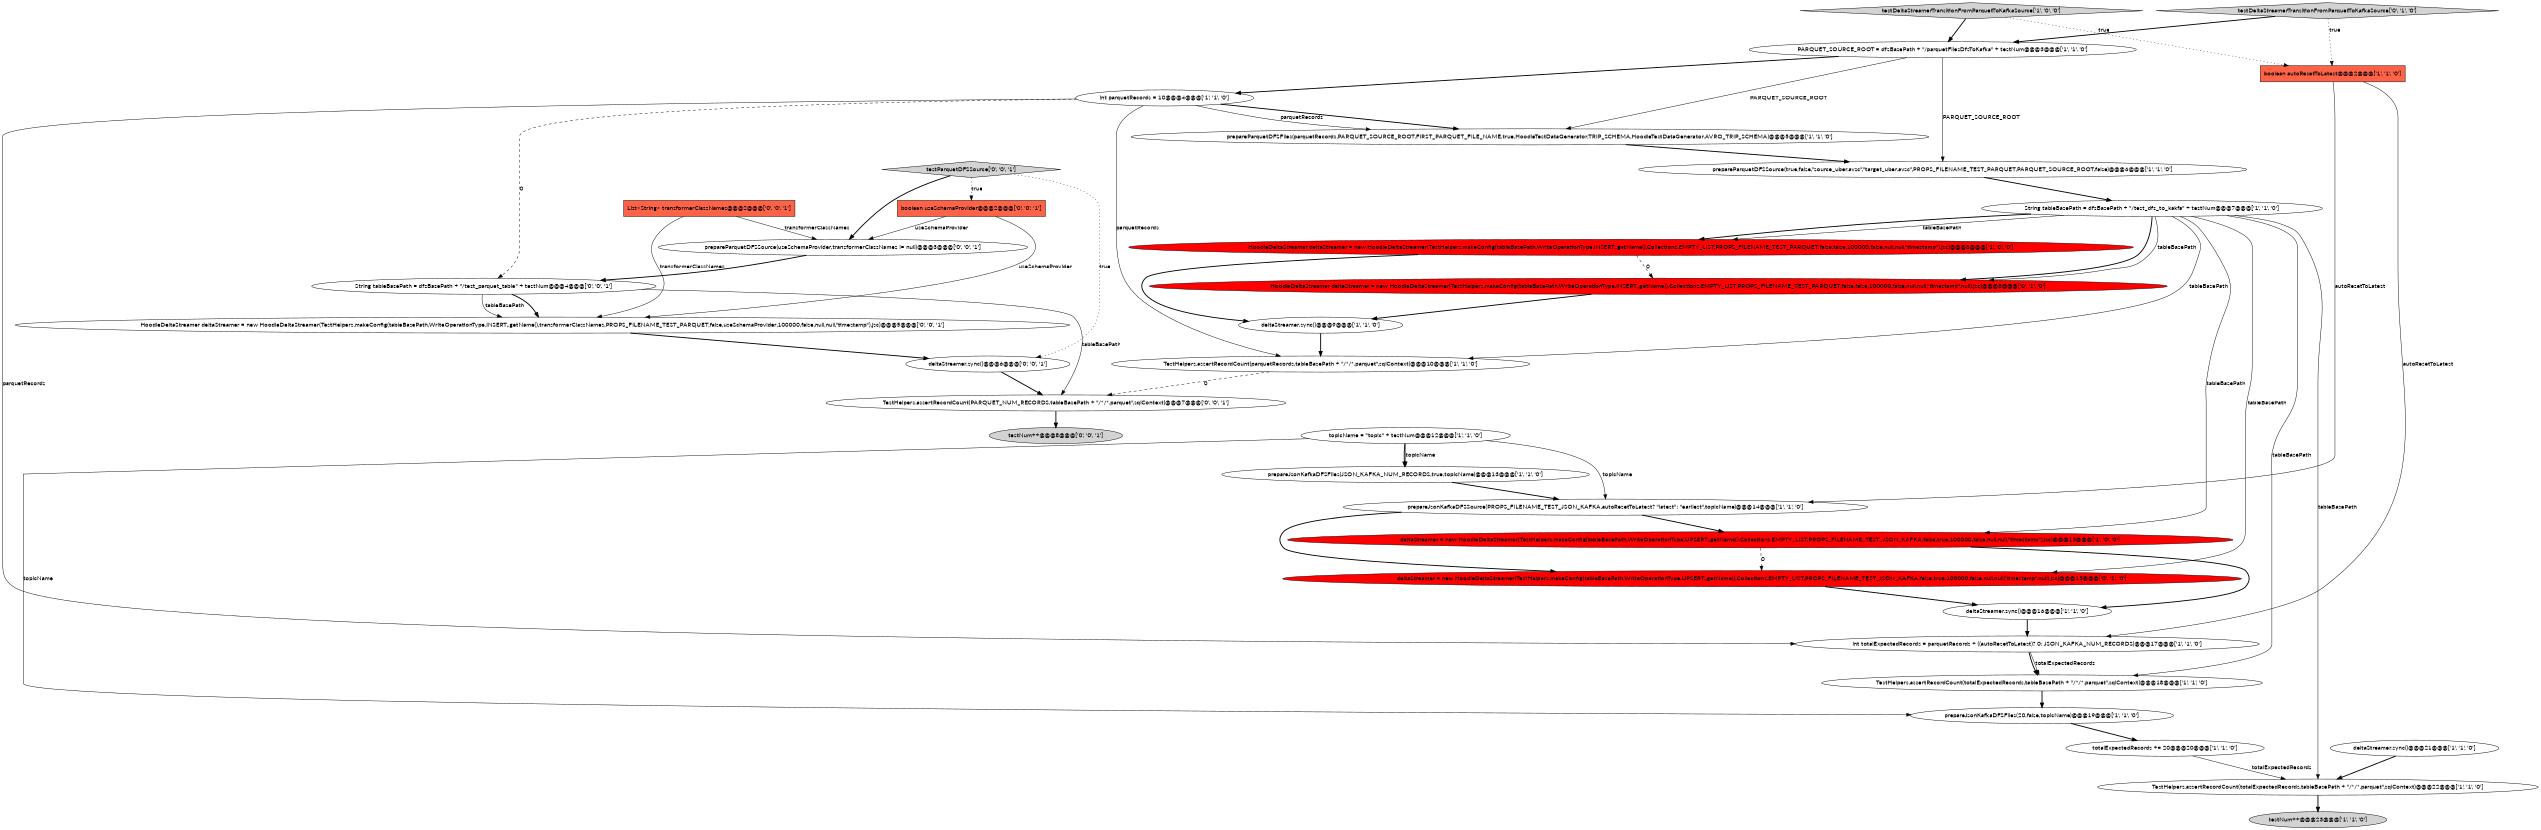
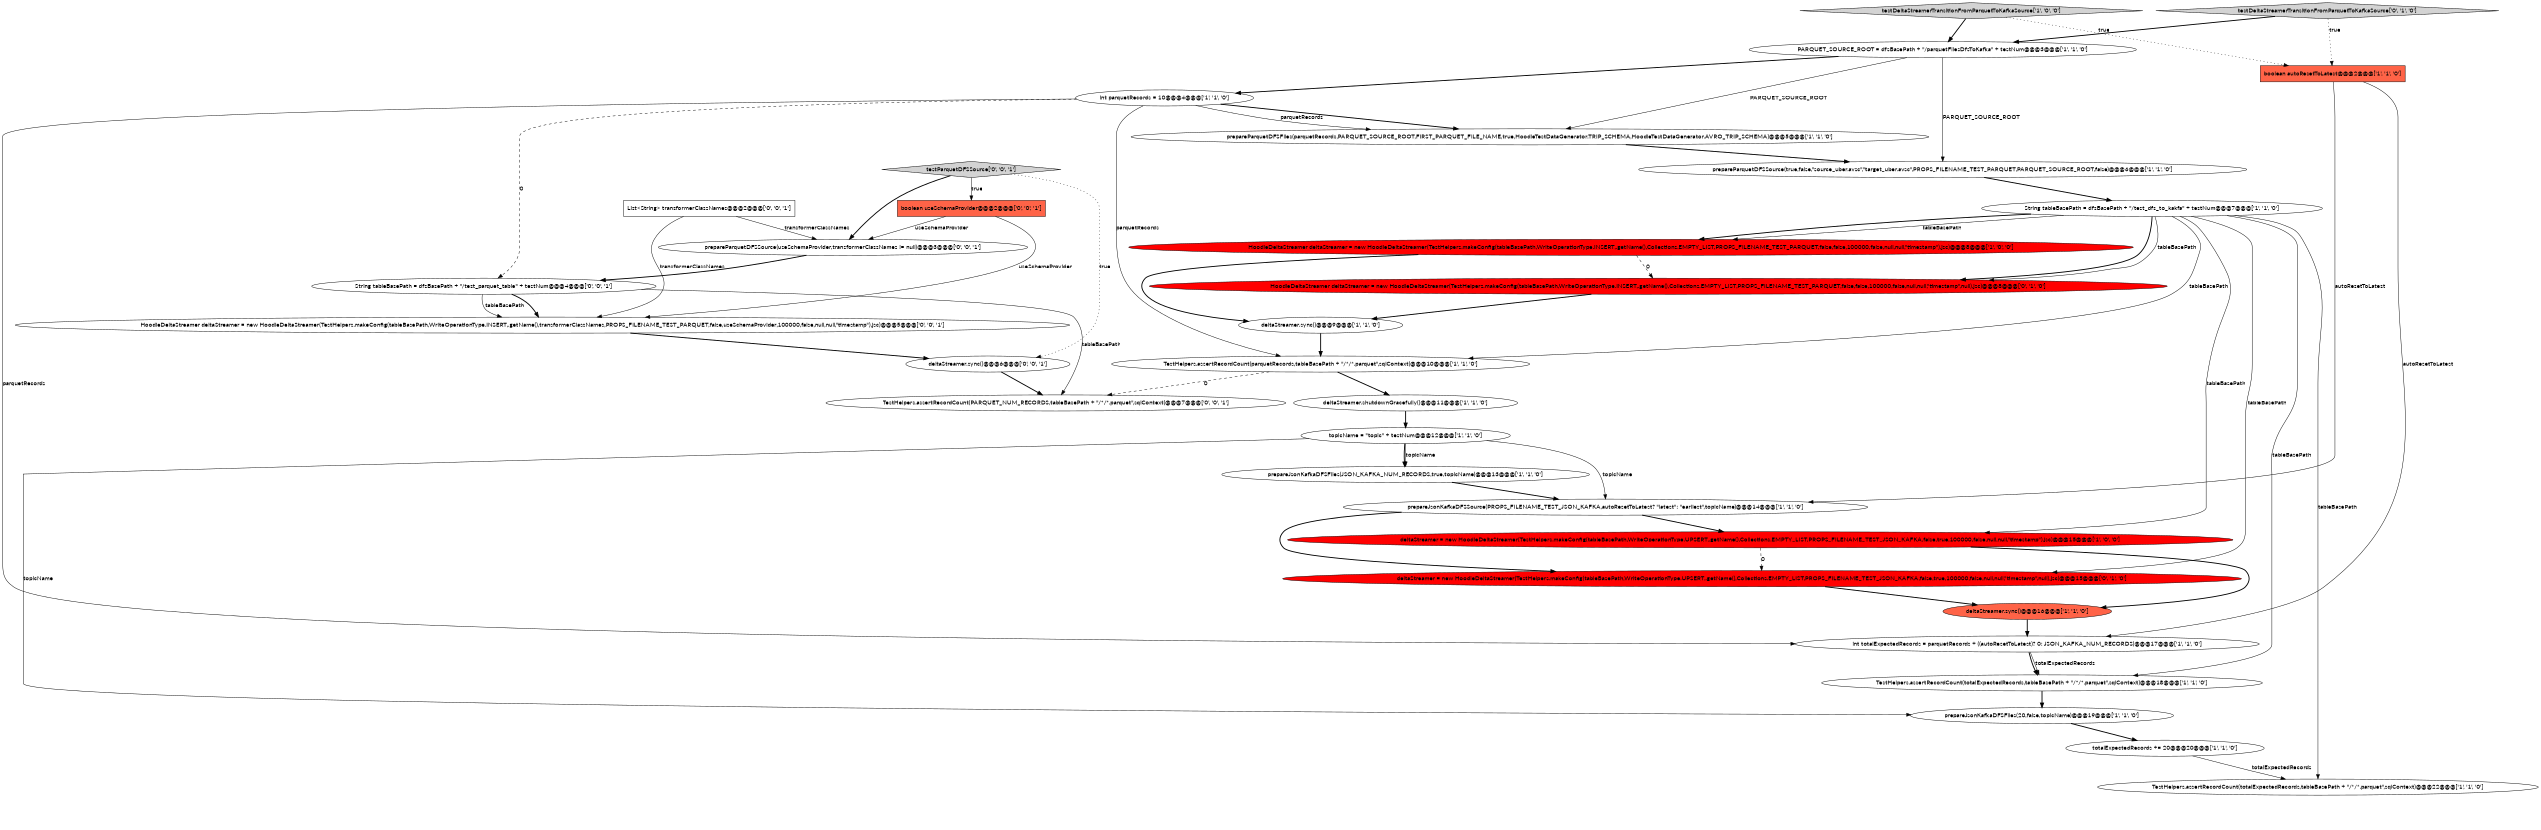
(971, 187) -> (971, 187)
(709, 208) -> (709, 208)
none -> (1406, 403)
(1056, 436) -> none
(2027, 611) -> (2027, 611)
(2415, 748) -> none
(2318, 820) -> none
